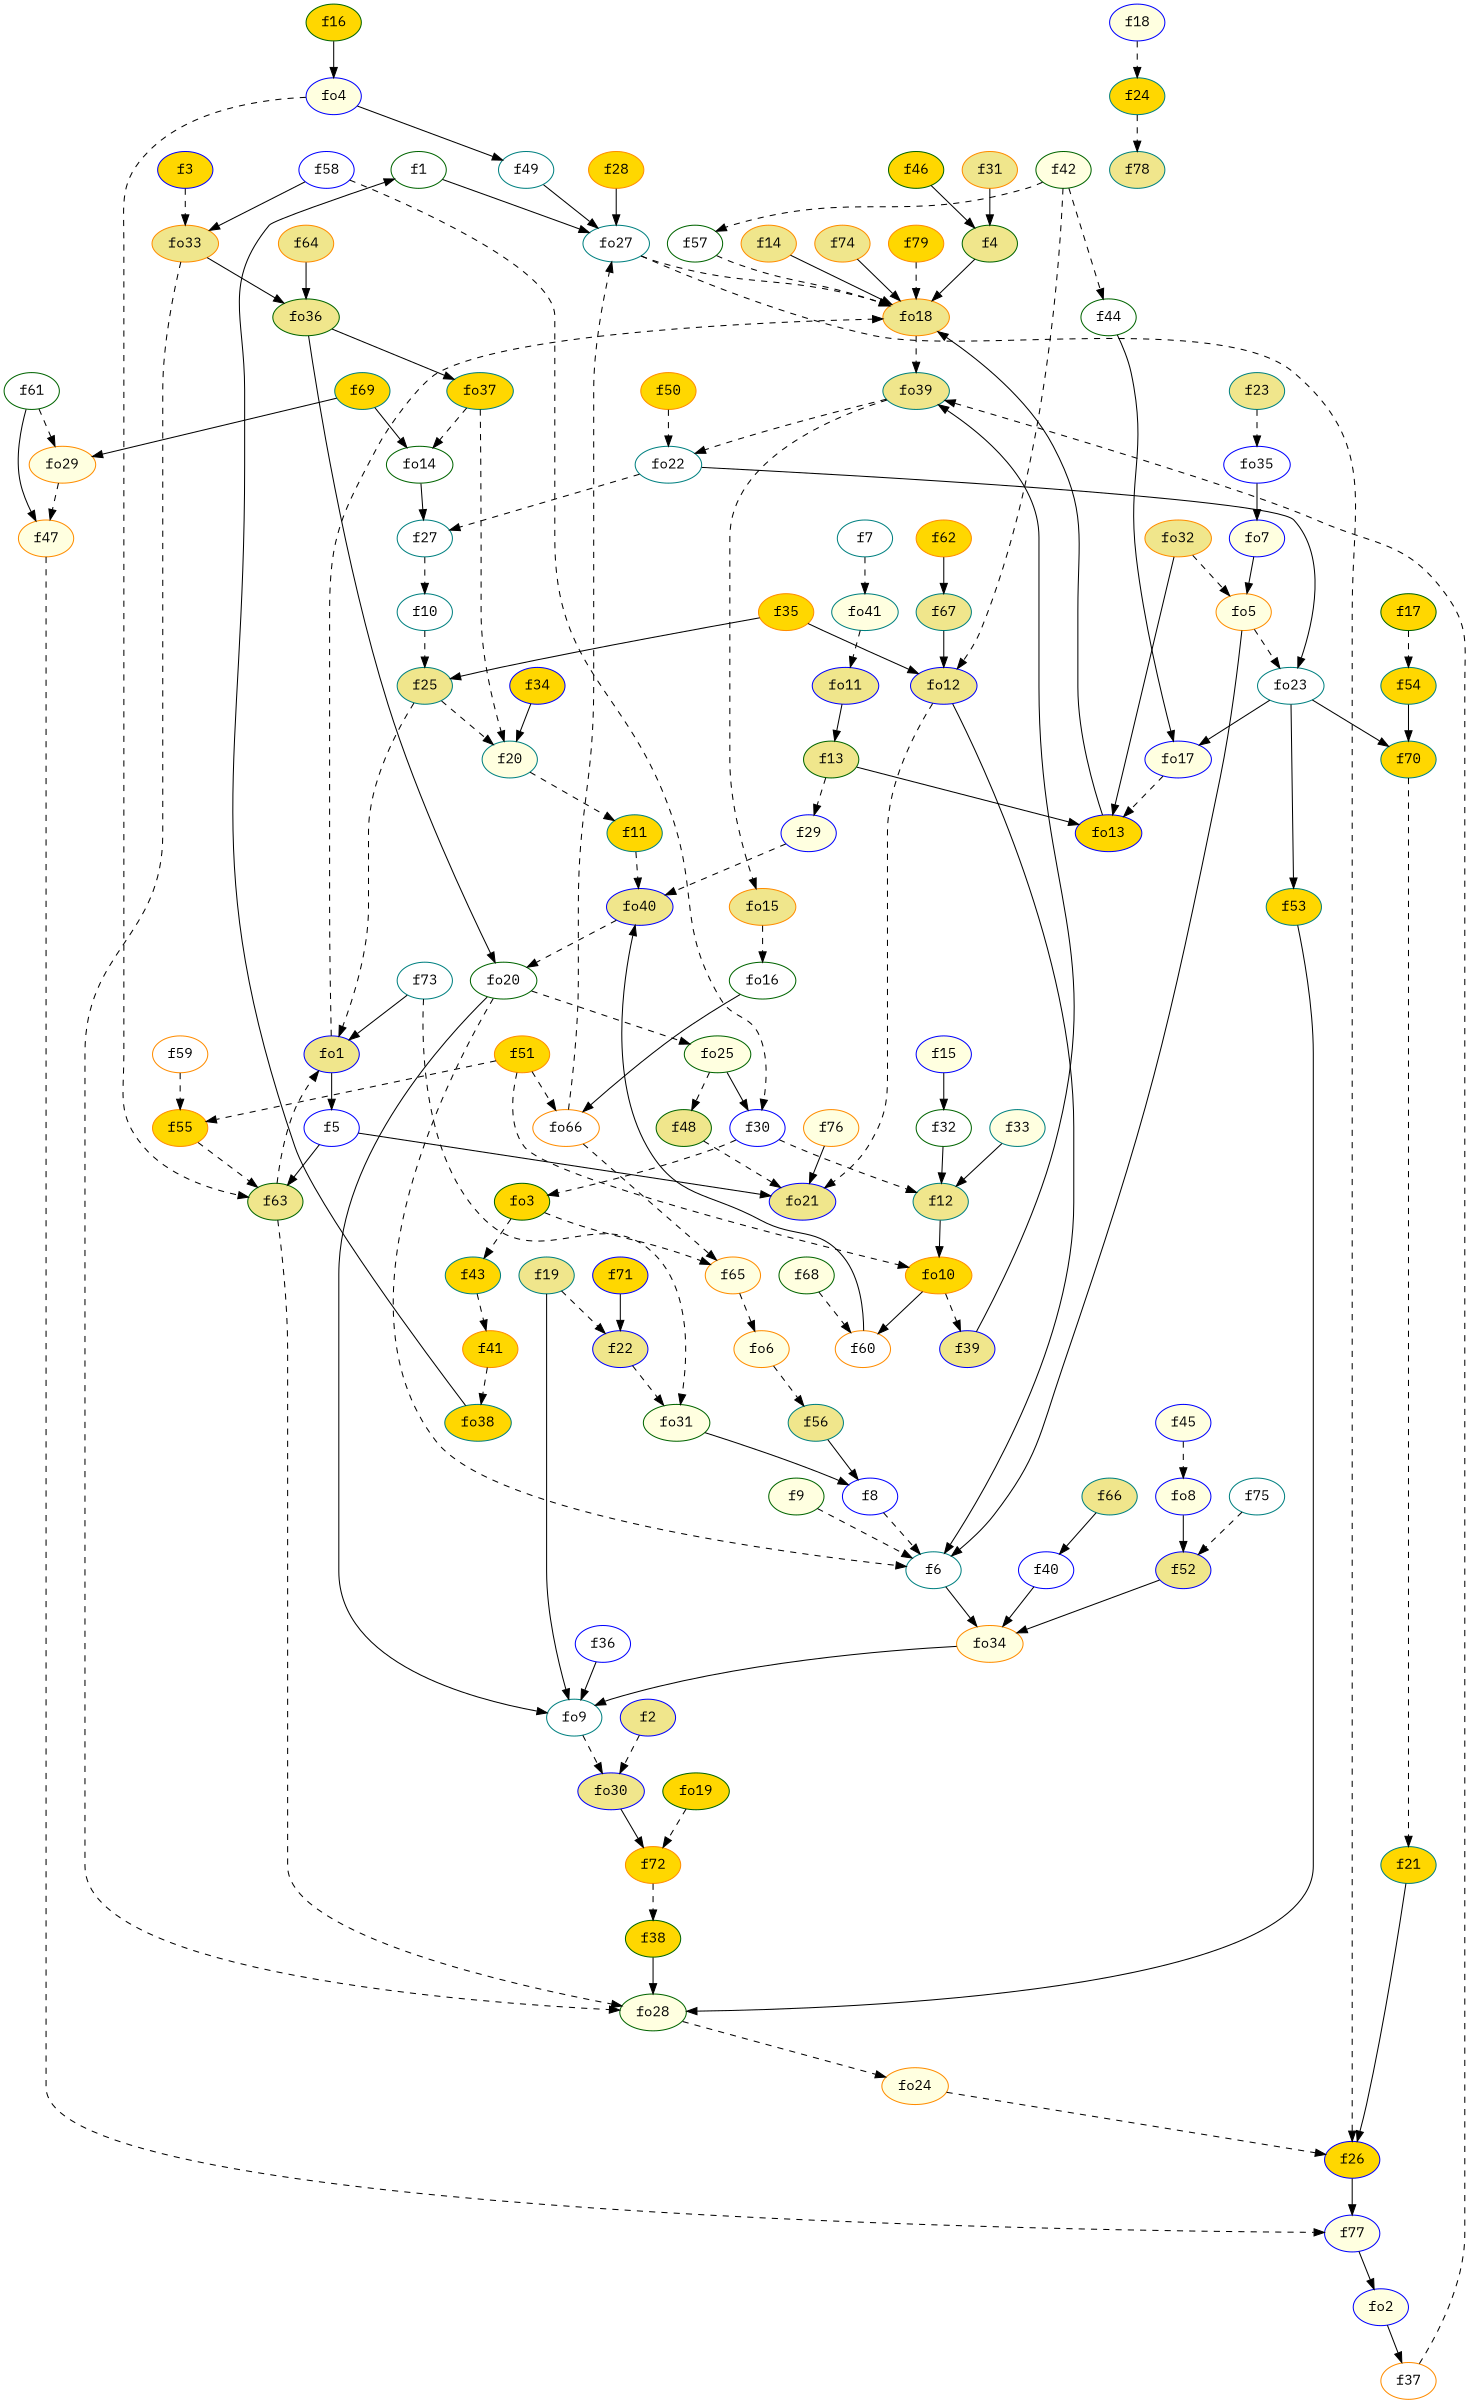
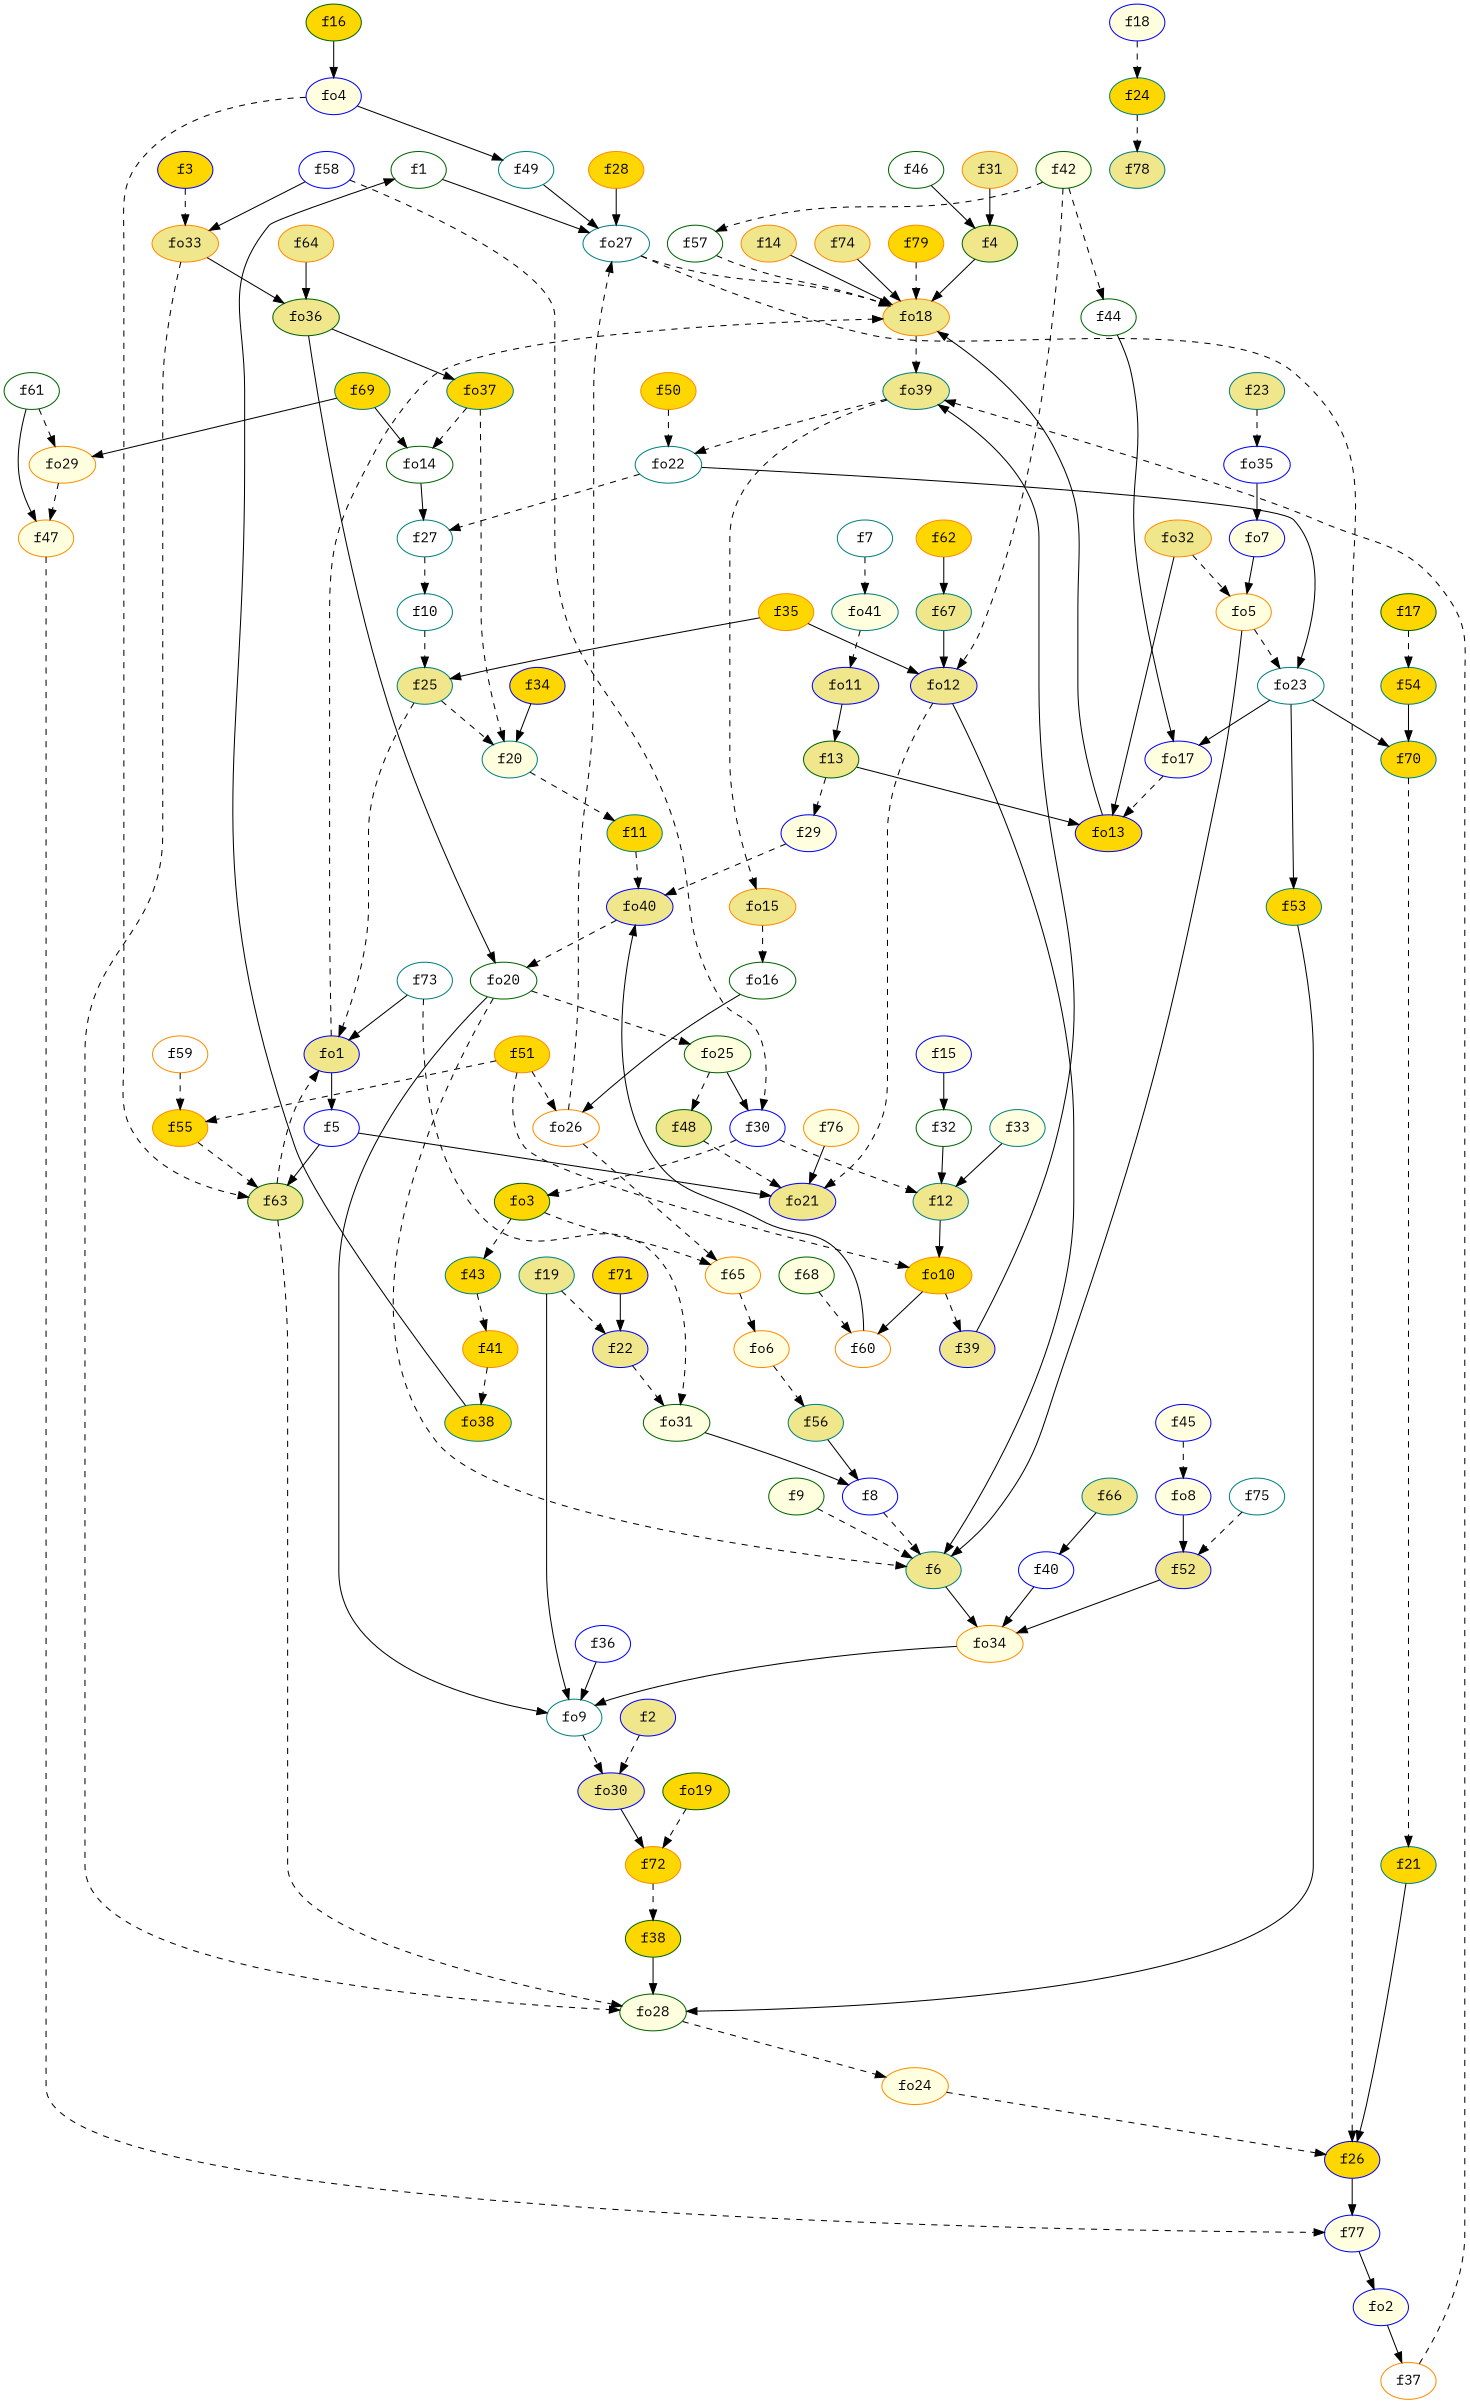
(916, 170) -> (916, 170)
(566, 1128) -> (566, 1128)
(934, 1570) -> (934, 1570)
